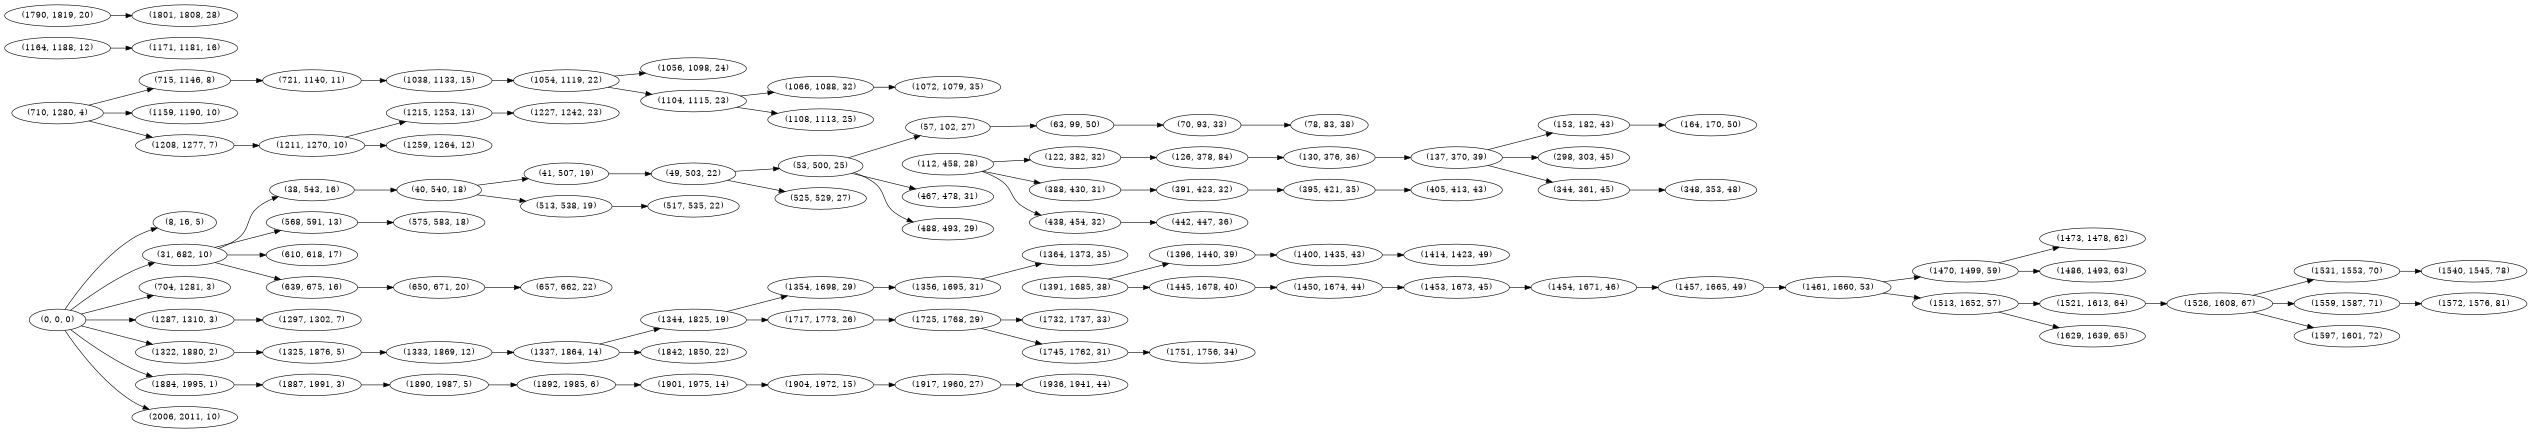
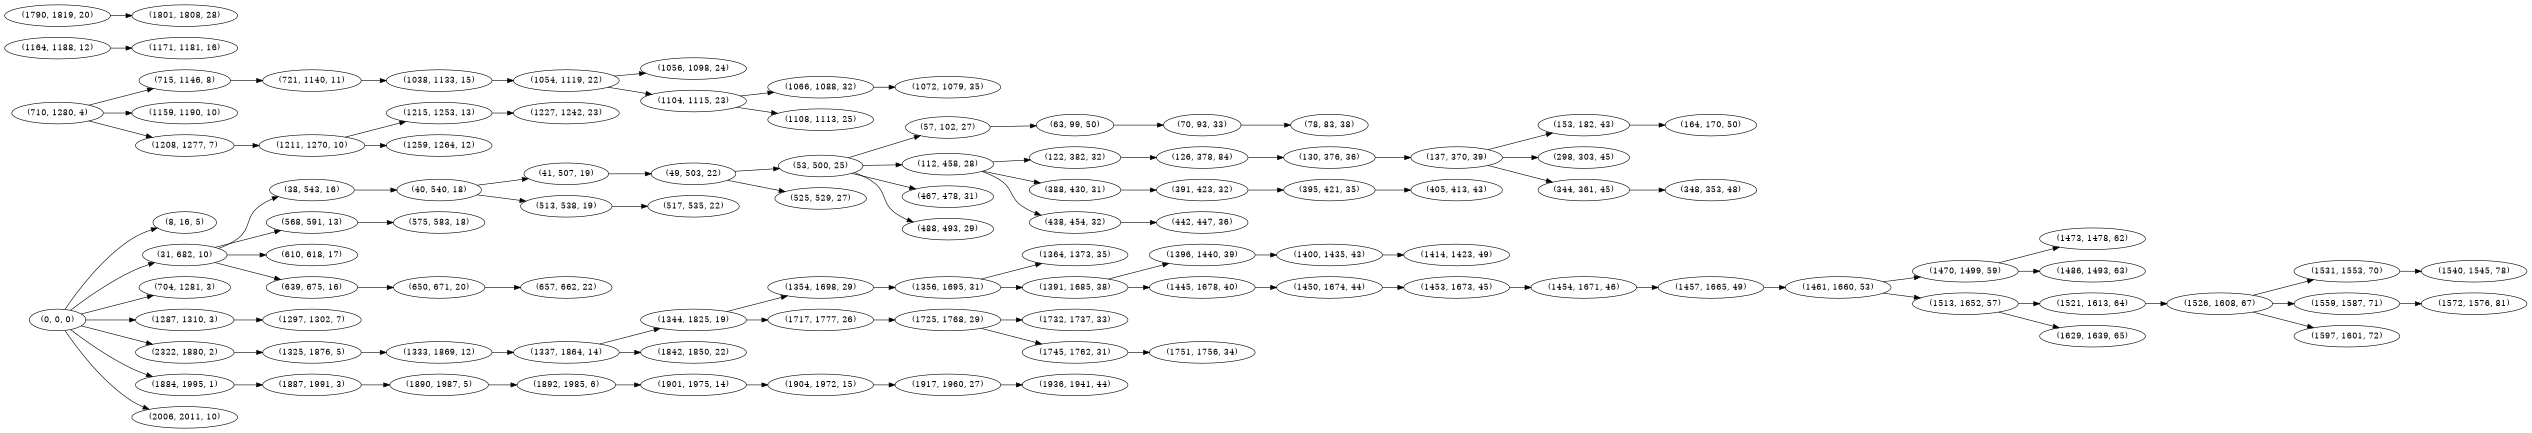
none -> (879, 165)
none -> (1009, 287)
(821, 320) -> (821, 320)
(185, 352) -> (185, 352)
